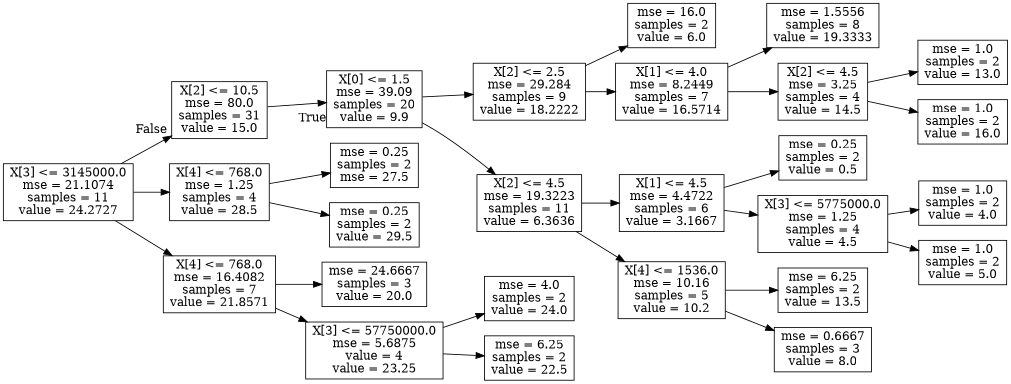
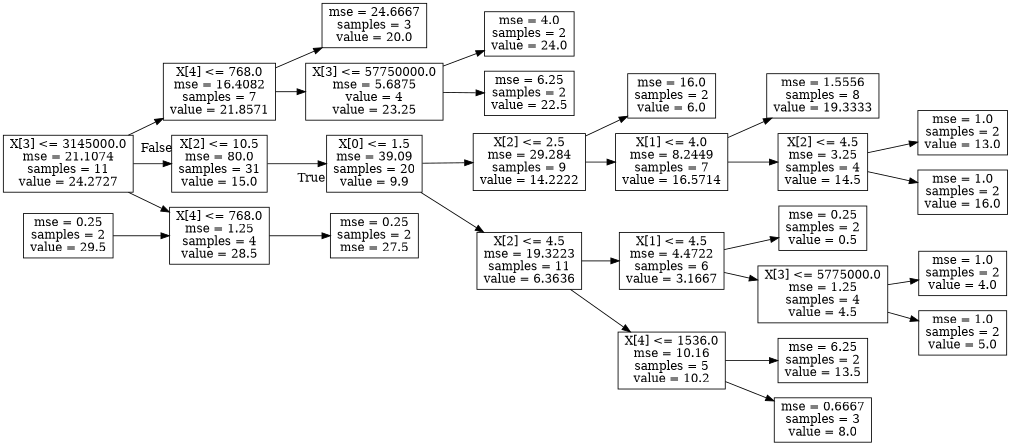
(529, 92) -> (529, 162)
(295, 208) -> (137, 236)
